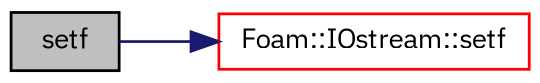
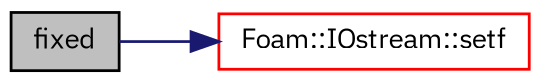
(65, 42) -> (65, 42)
